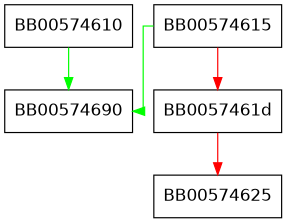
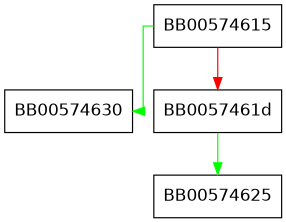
(69, 26) -> none
(69, 111) -> (69, 111)
(218, 148) -> (218, 148)
